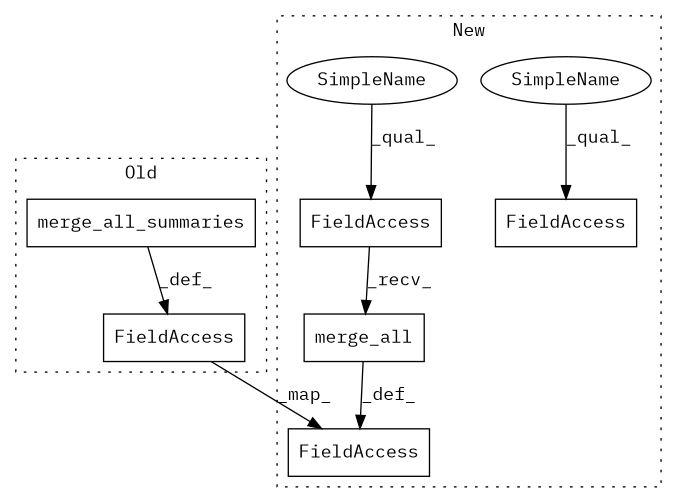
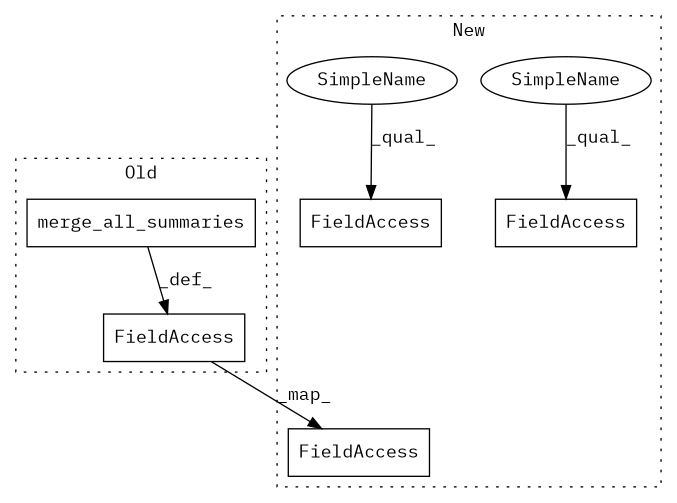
(364, 338) -> none
